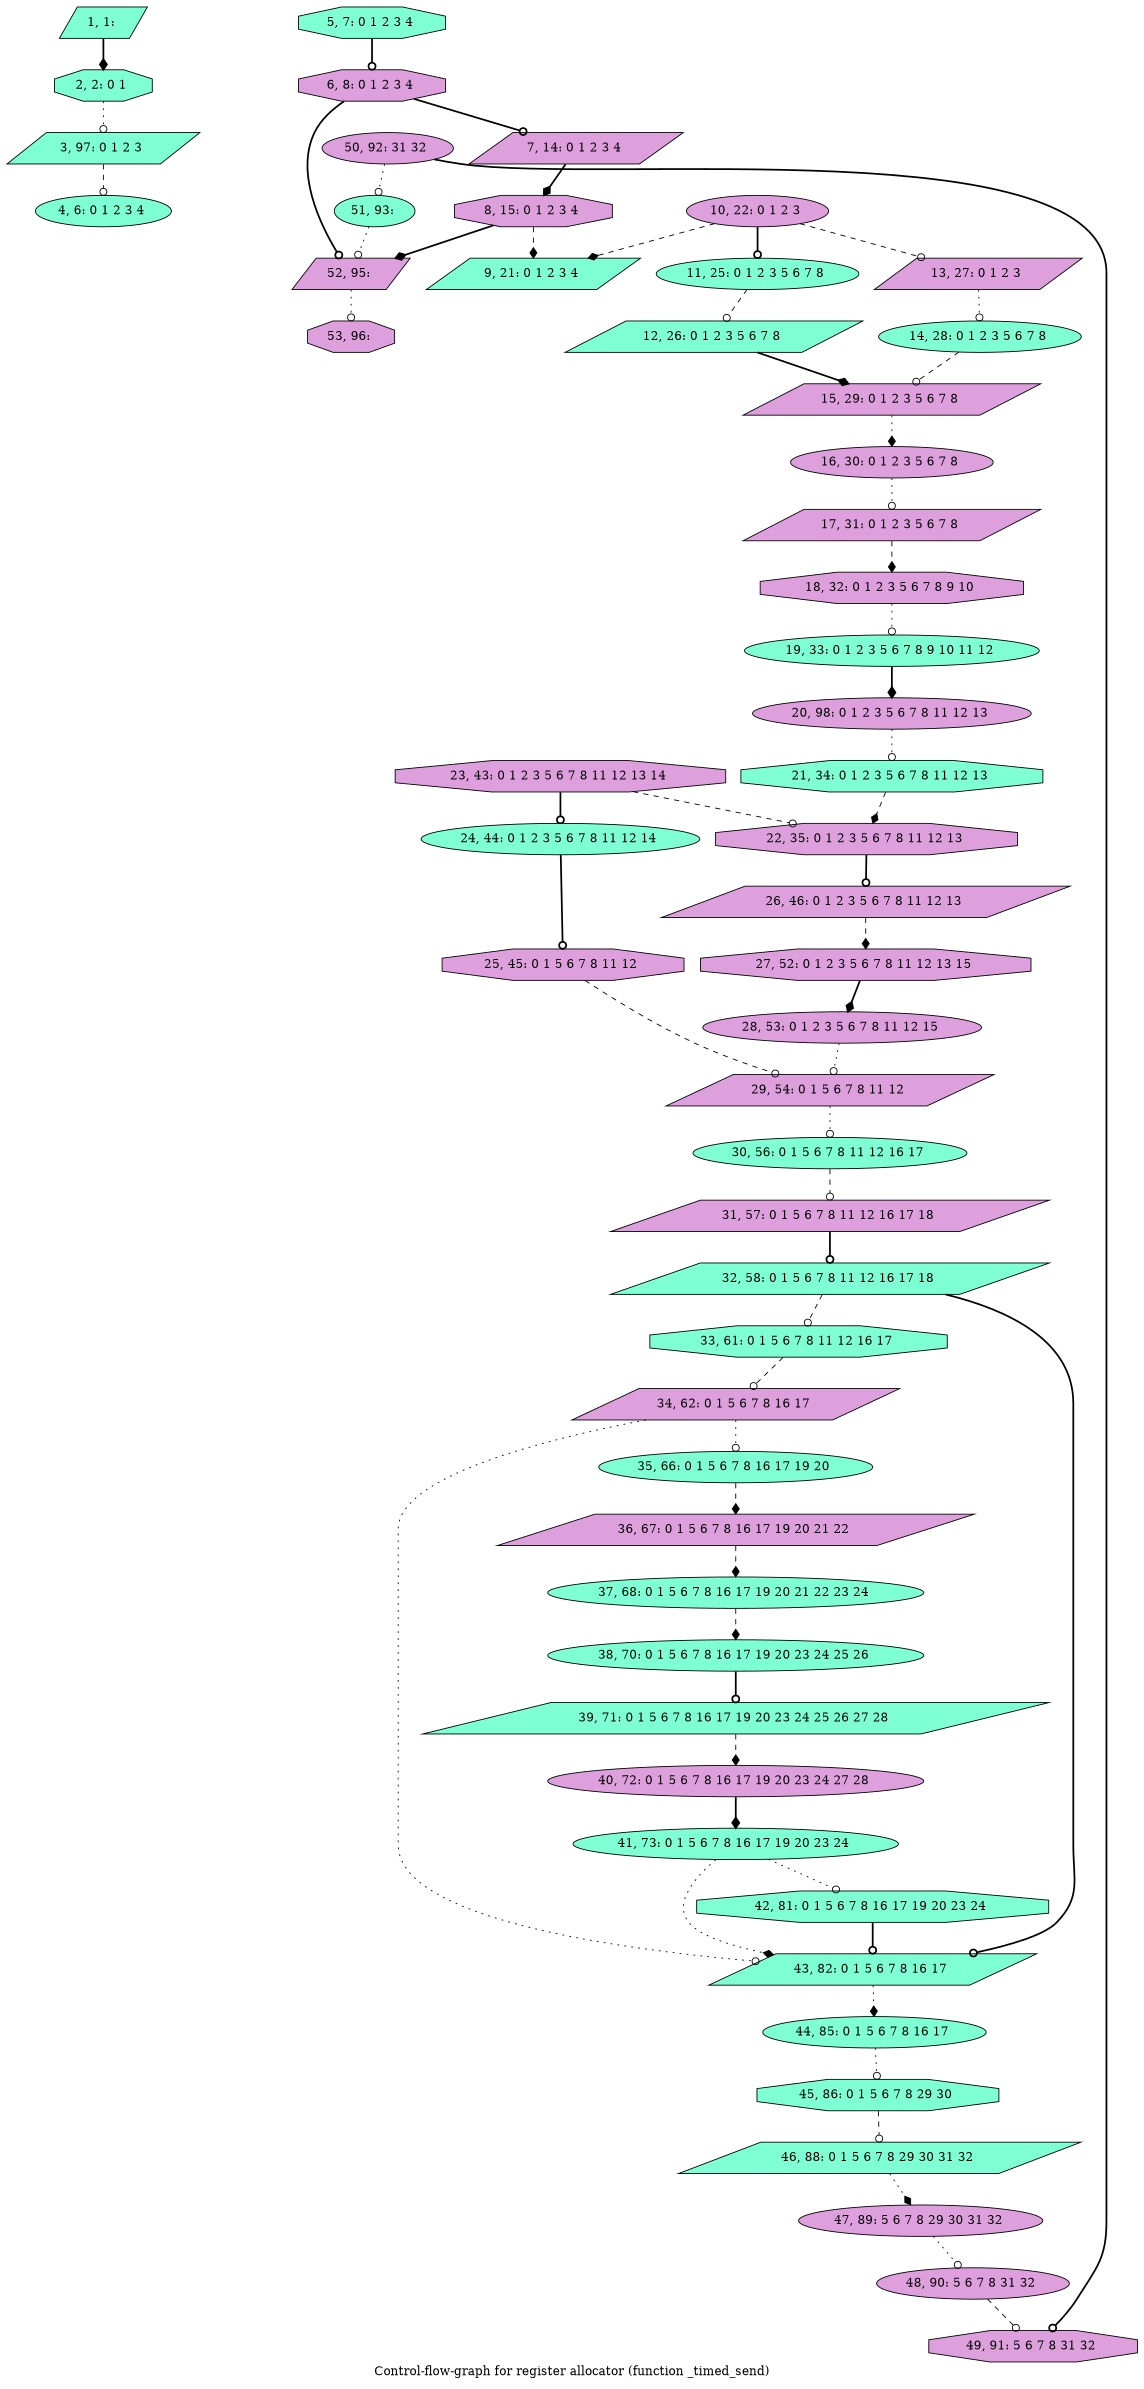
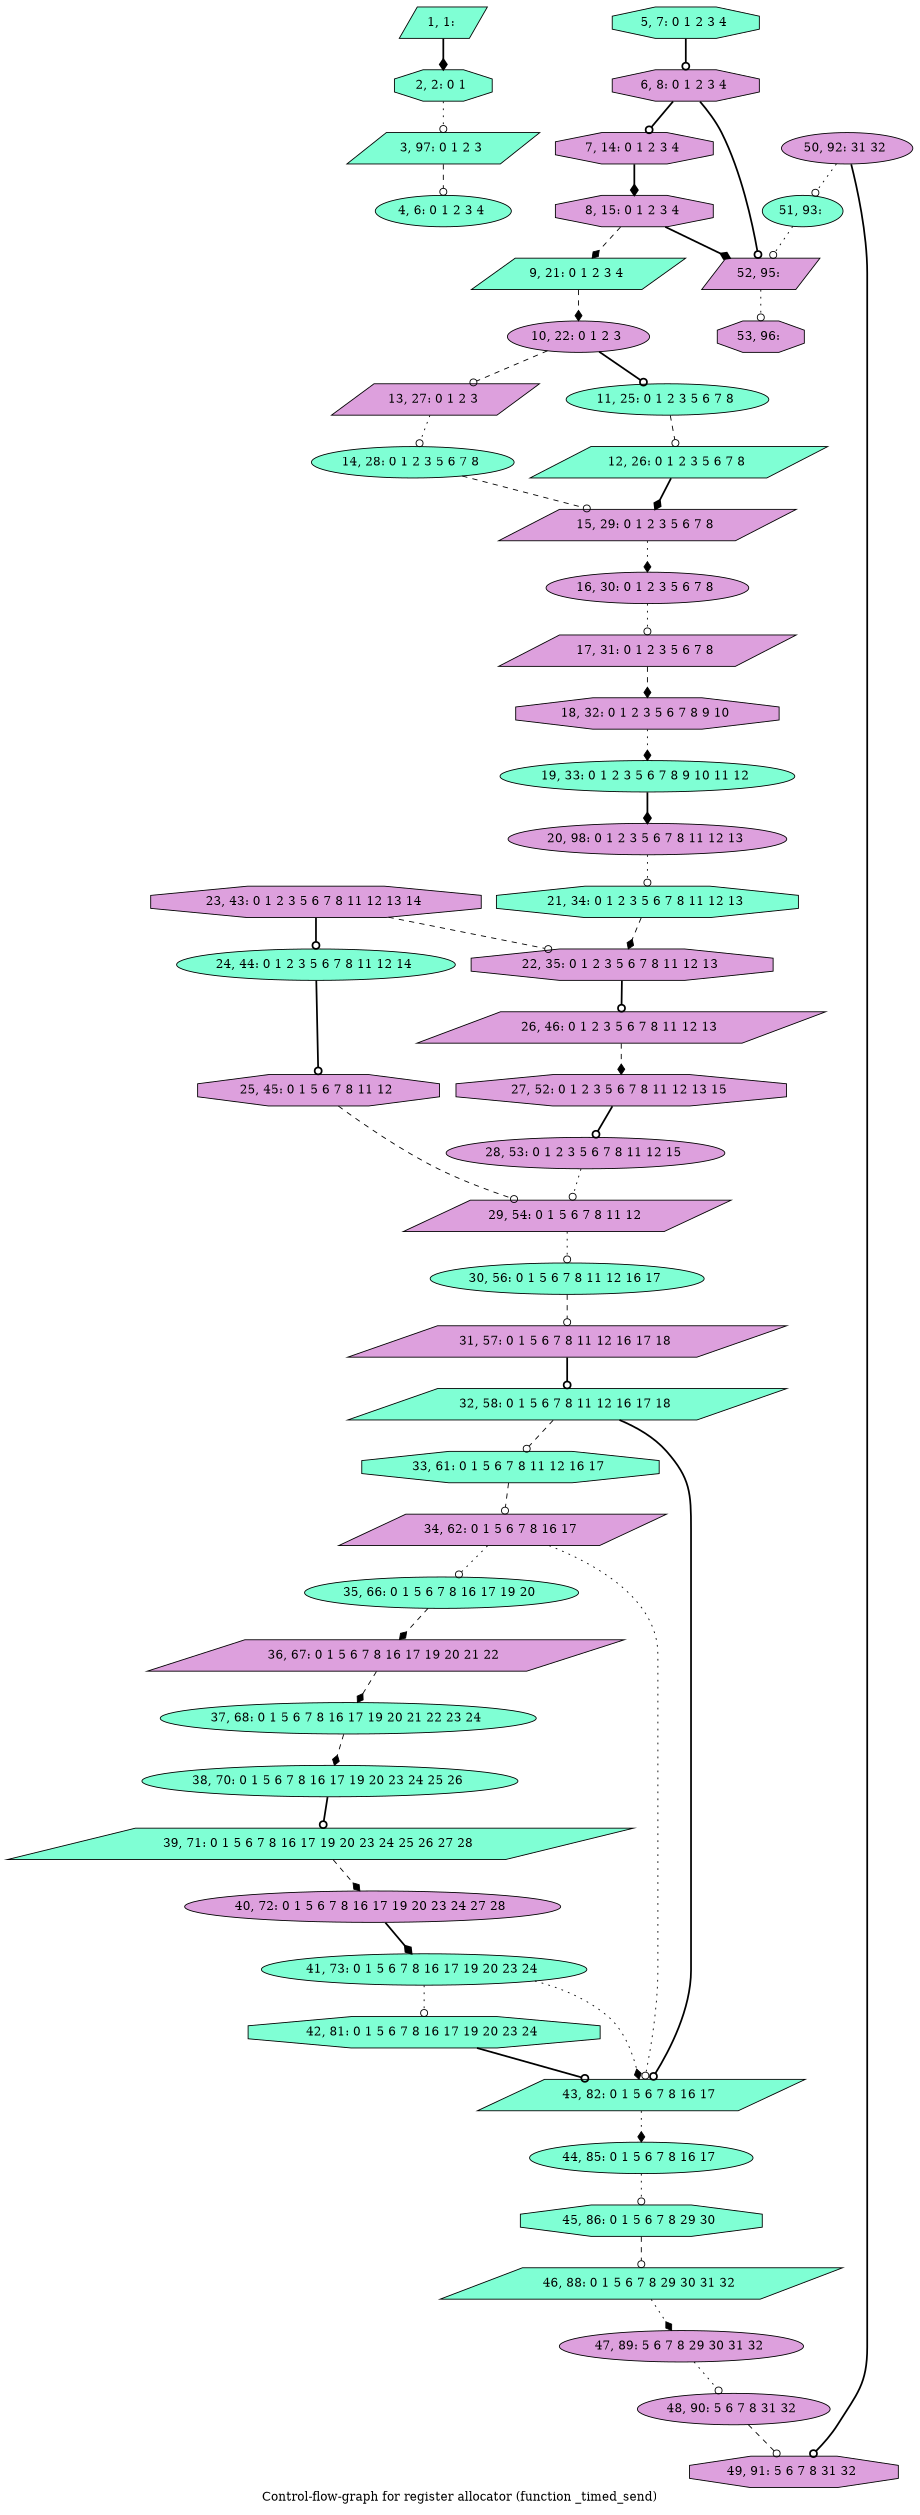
(576, 148) -> (634, 148)
(657, 239) -> (579, 300)
(892, 616) -> (647, 740)
(856, 991) -> (605, 1119)
